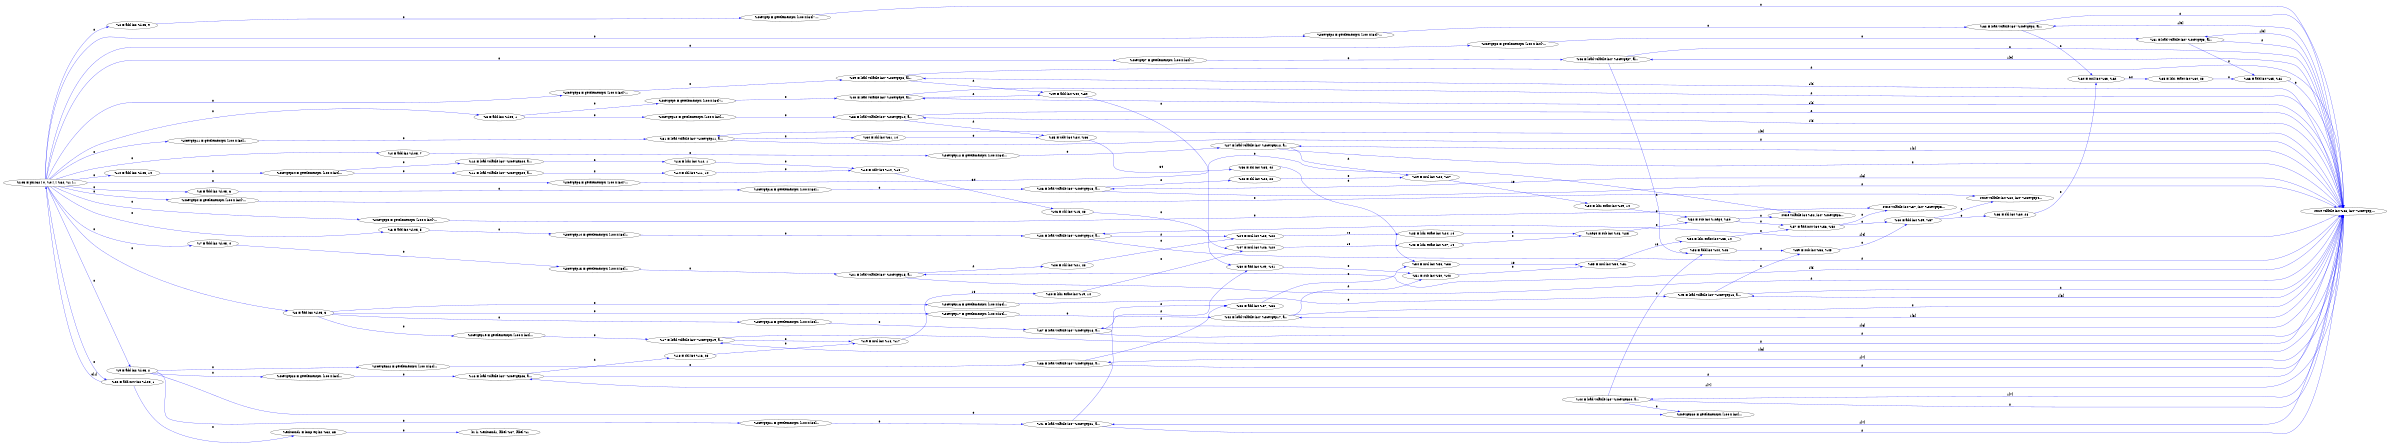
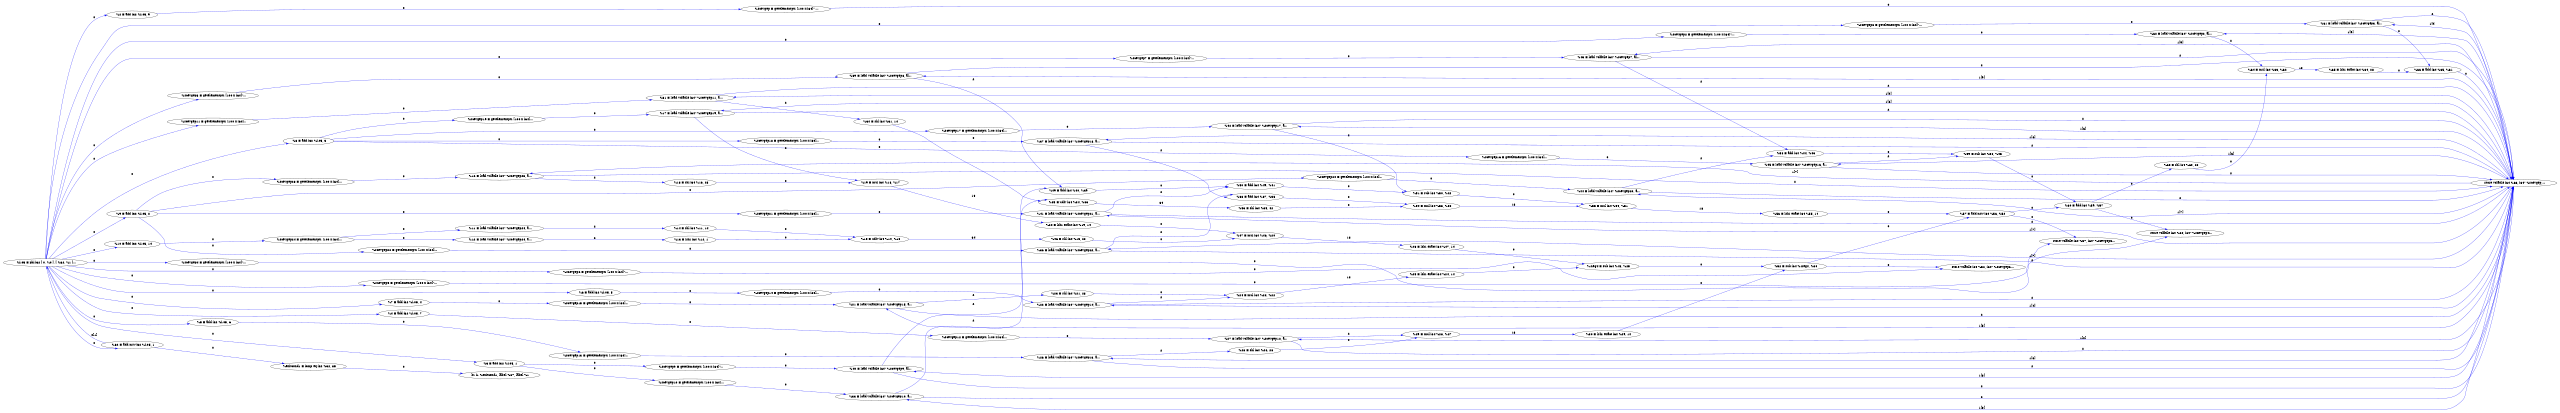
(2259, 16) -> none
(2131, 77) -> (2301, 68)
(1651, 408) -> (1478, 184)
